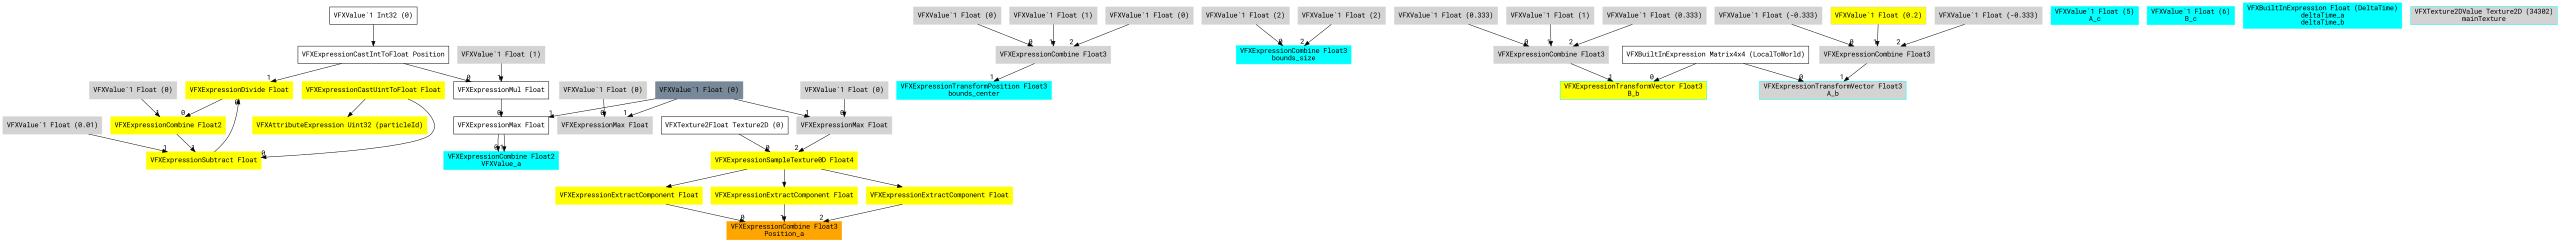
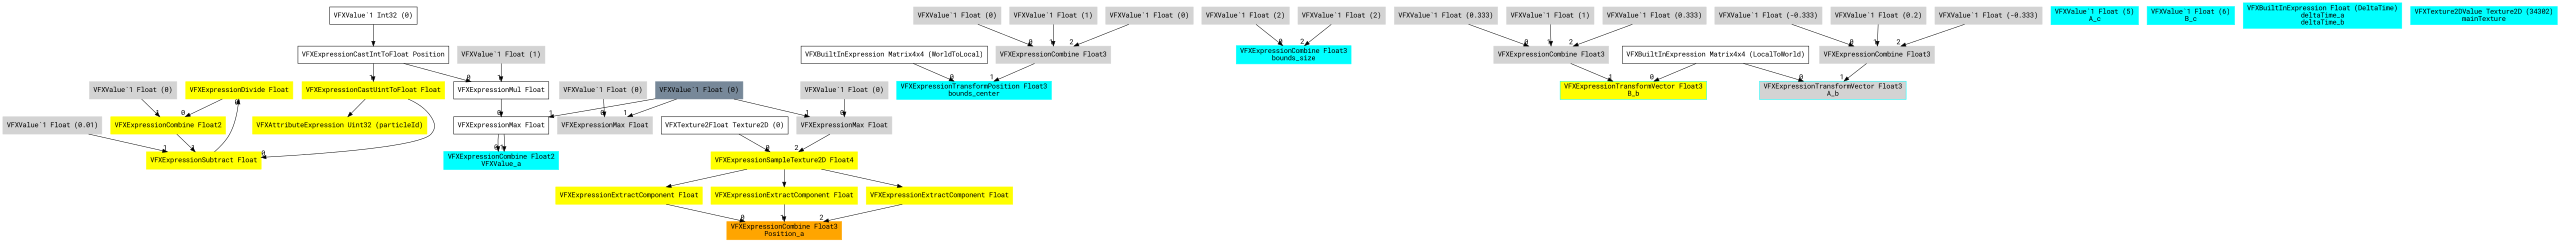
(1878, 16) -> (1878, 16)
(2484, 16) -> (2484, 16)
none -> (894, 55)
(309, 72) -> (373, 70)
(784, 161) -> (784, 161)
